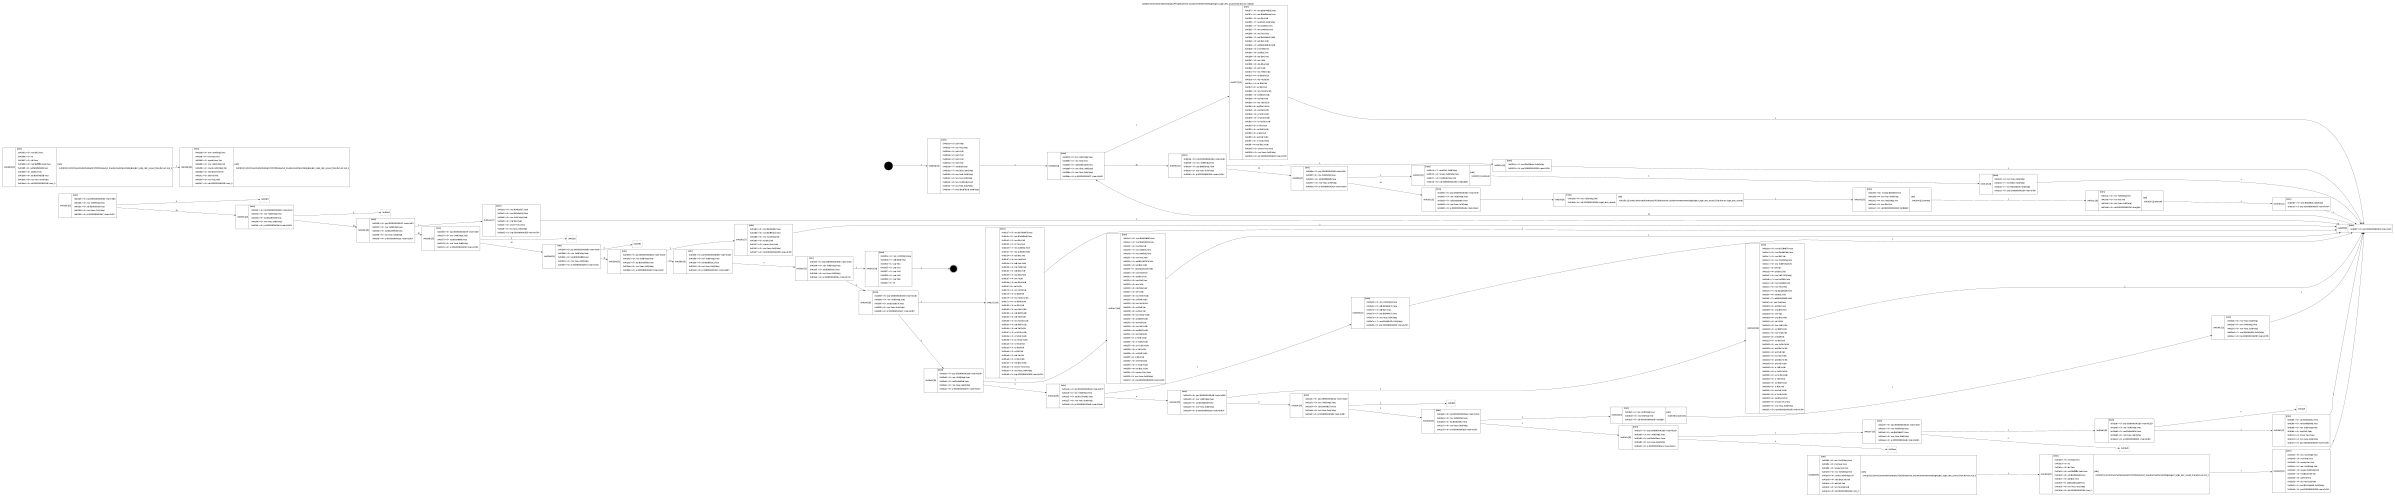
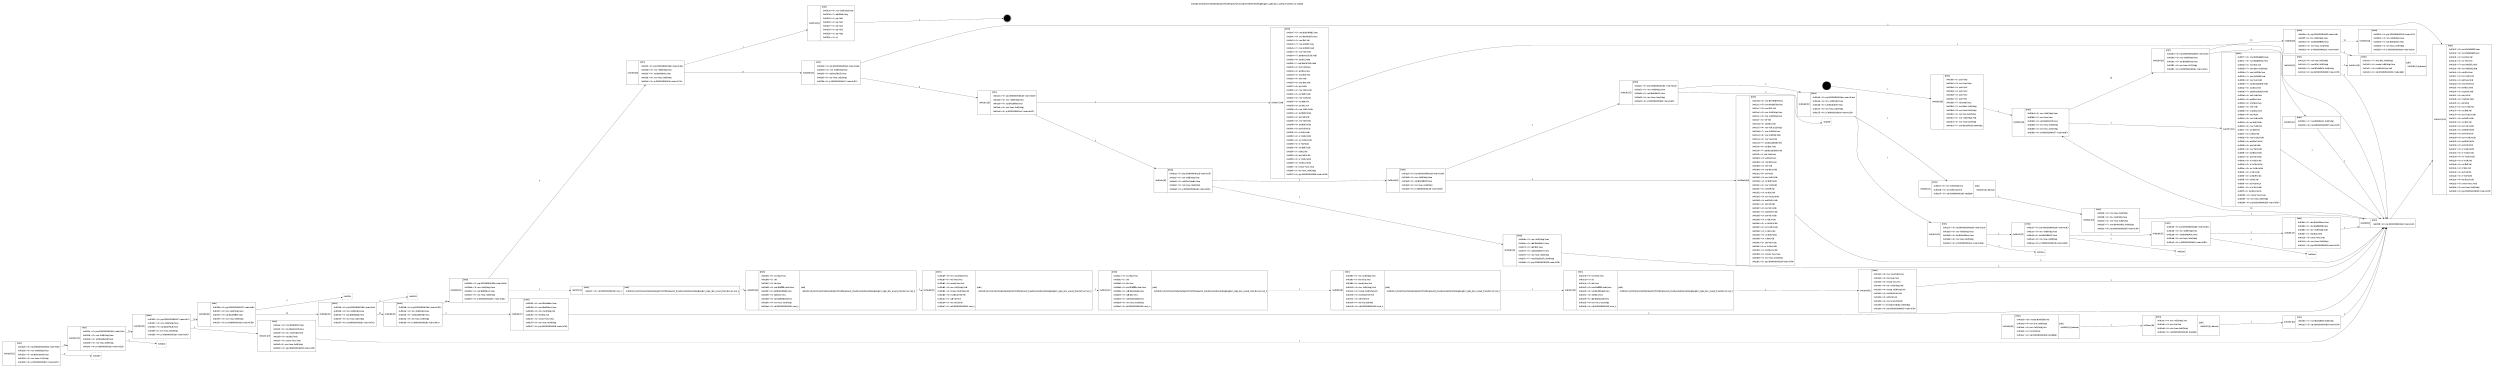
(1734, 180) -> (2344, 66)
(1648, 200) -> none
(1684, 230) -> (2411, 190)
none -> (655, 290)
none -> (1183, 290)
